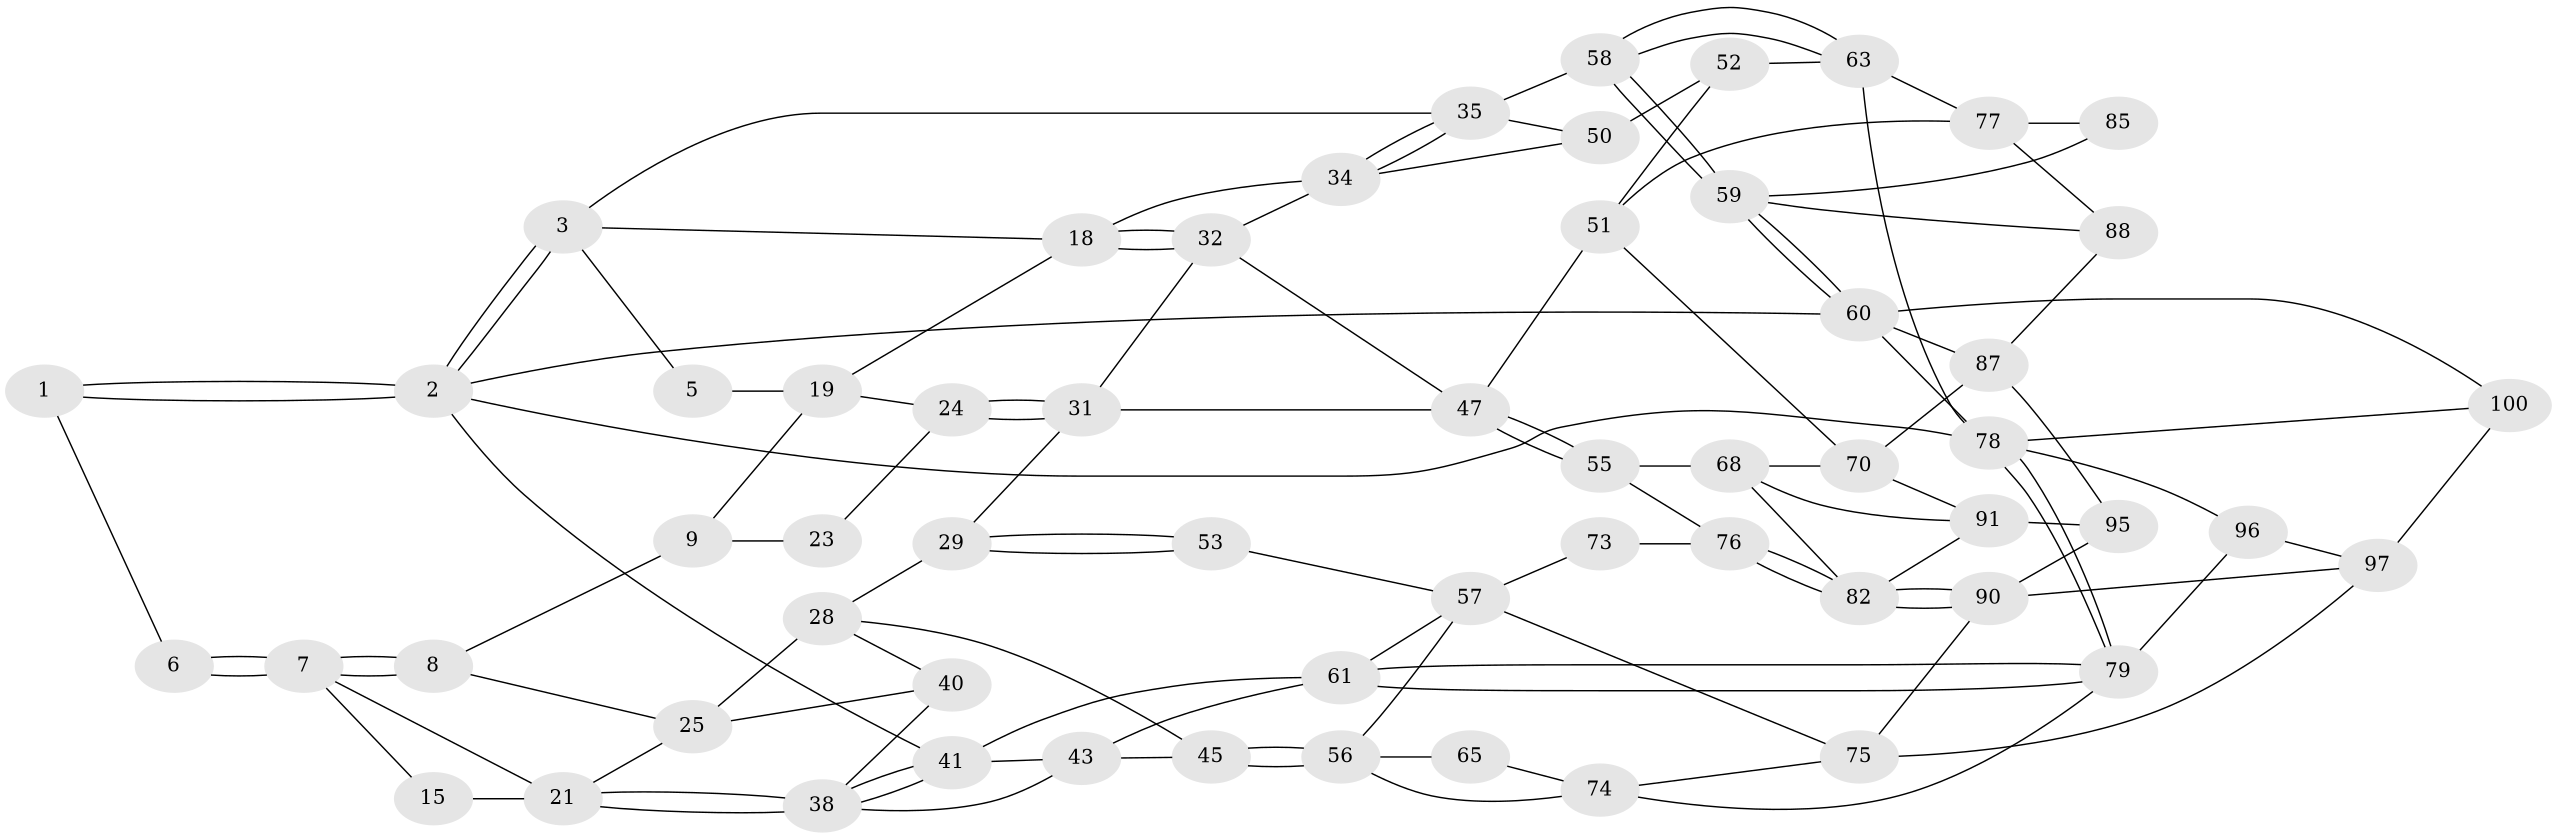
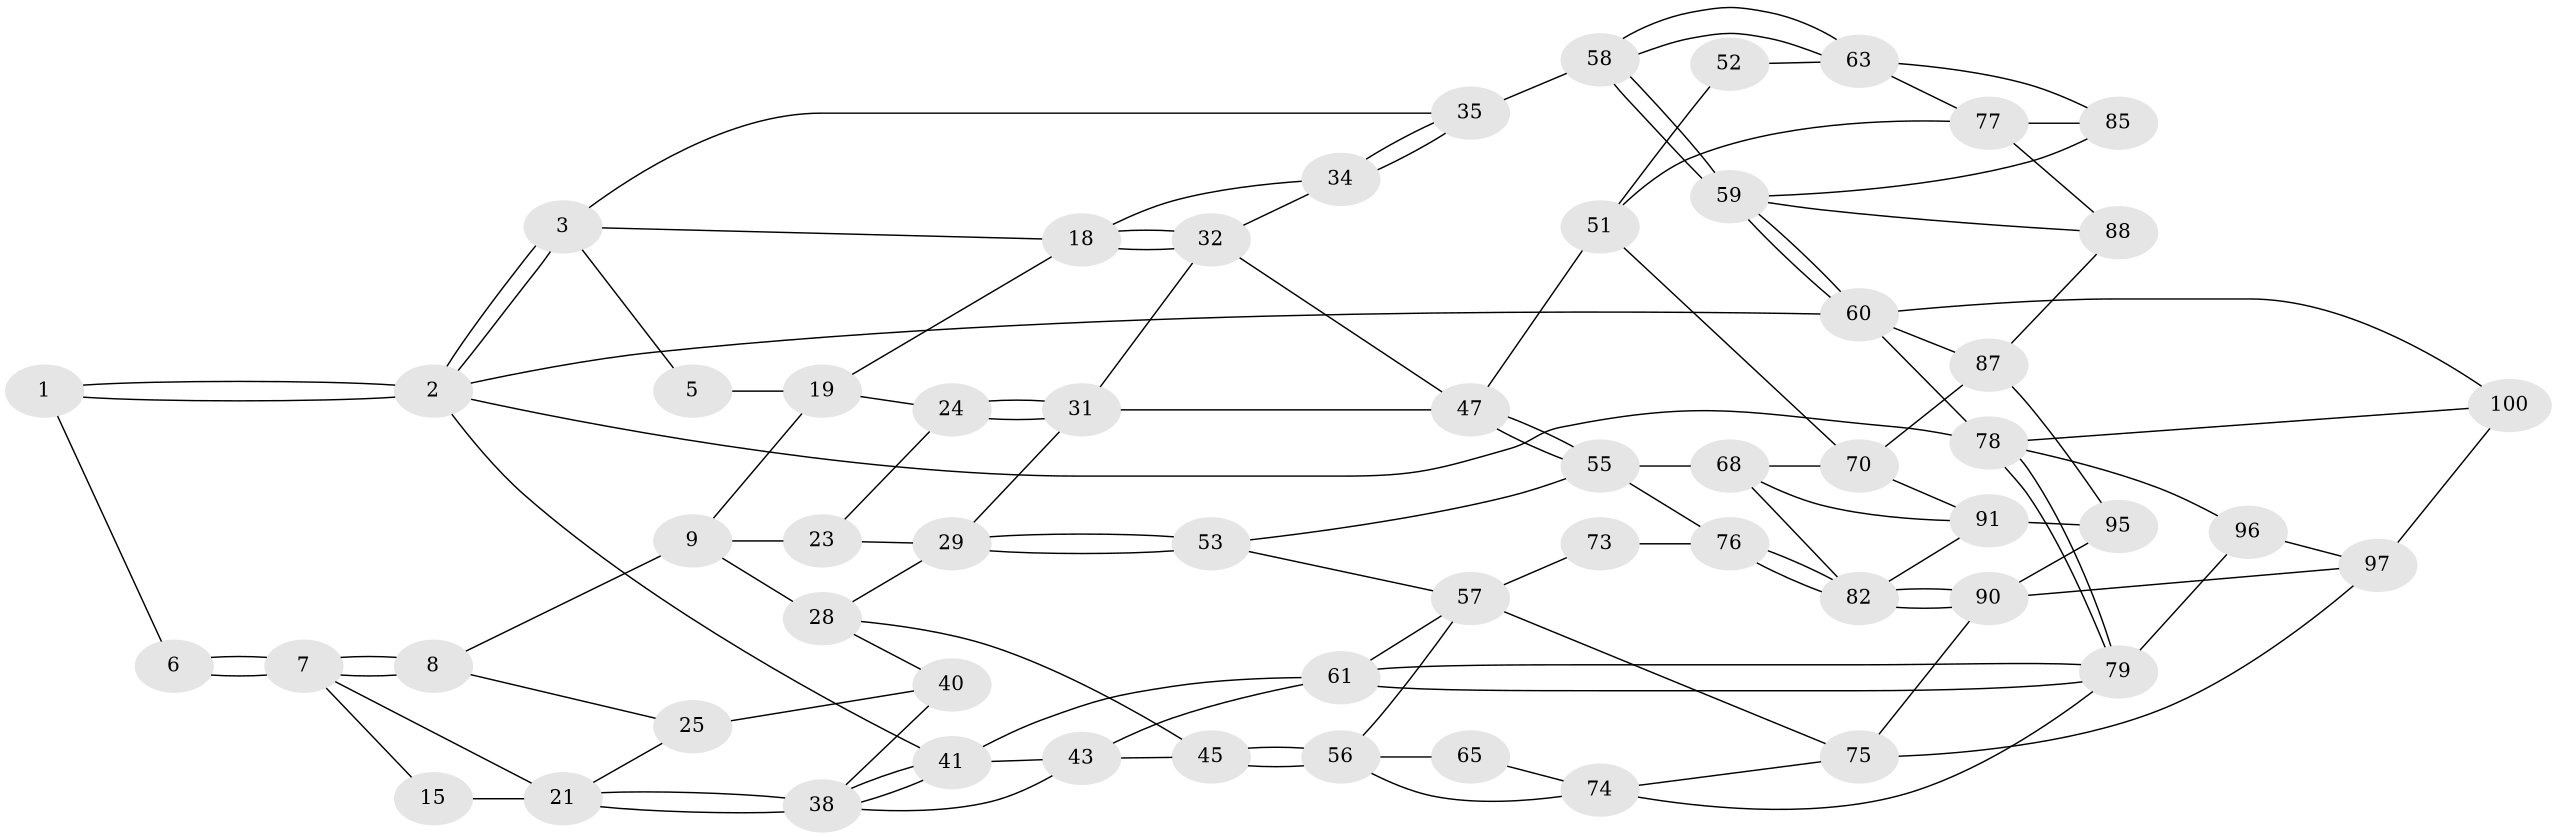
(1600, 138) -> none
(1895, 261) -> (1995, 77)
none -> (1410, 517)
none -> (887, 542)
(758, 673) -> (758, 580)
